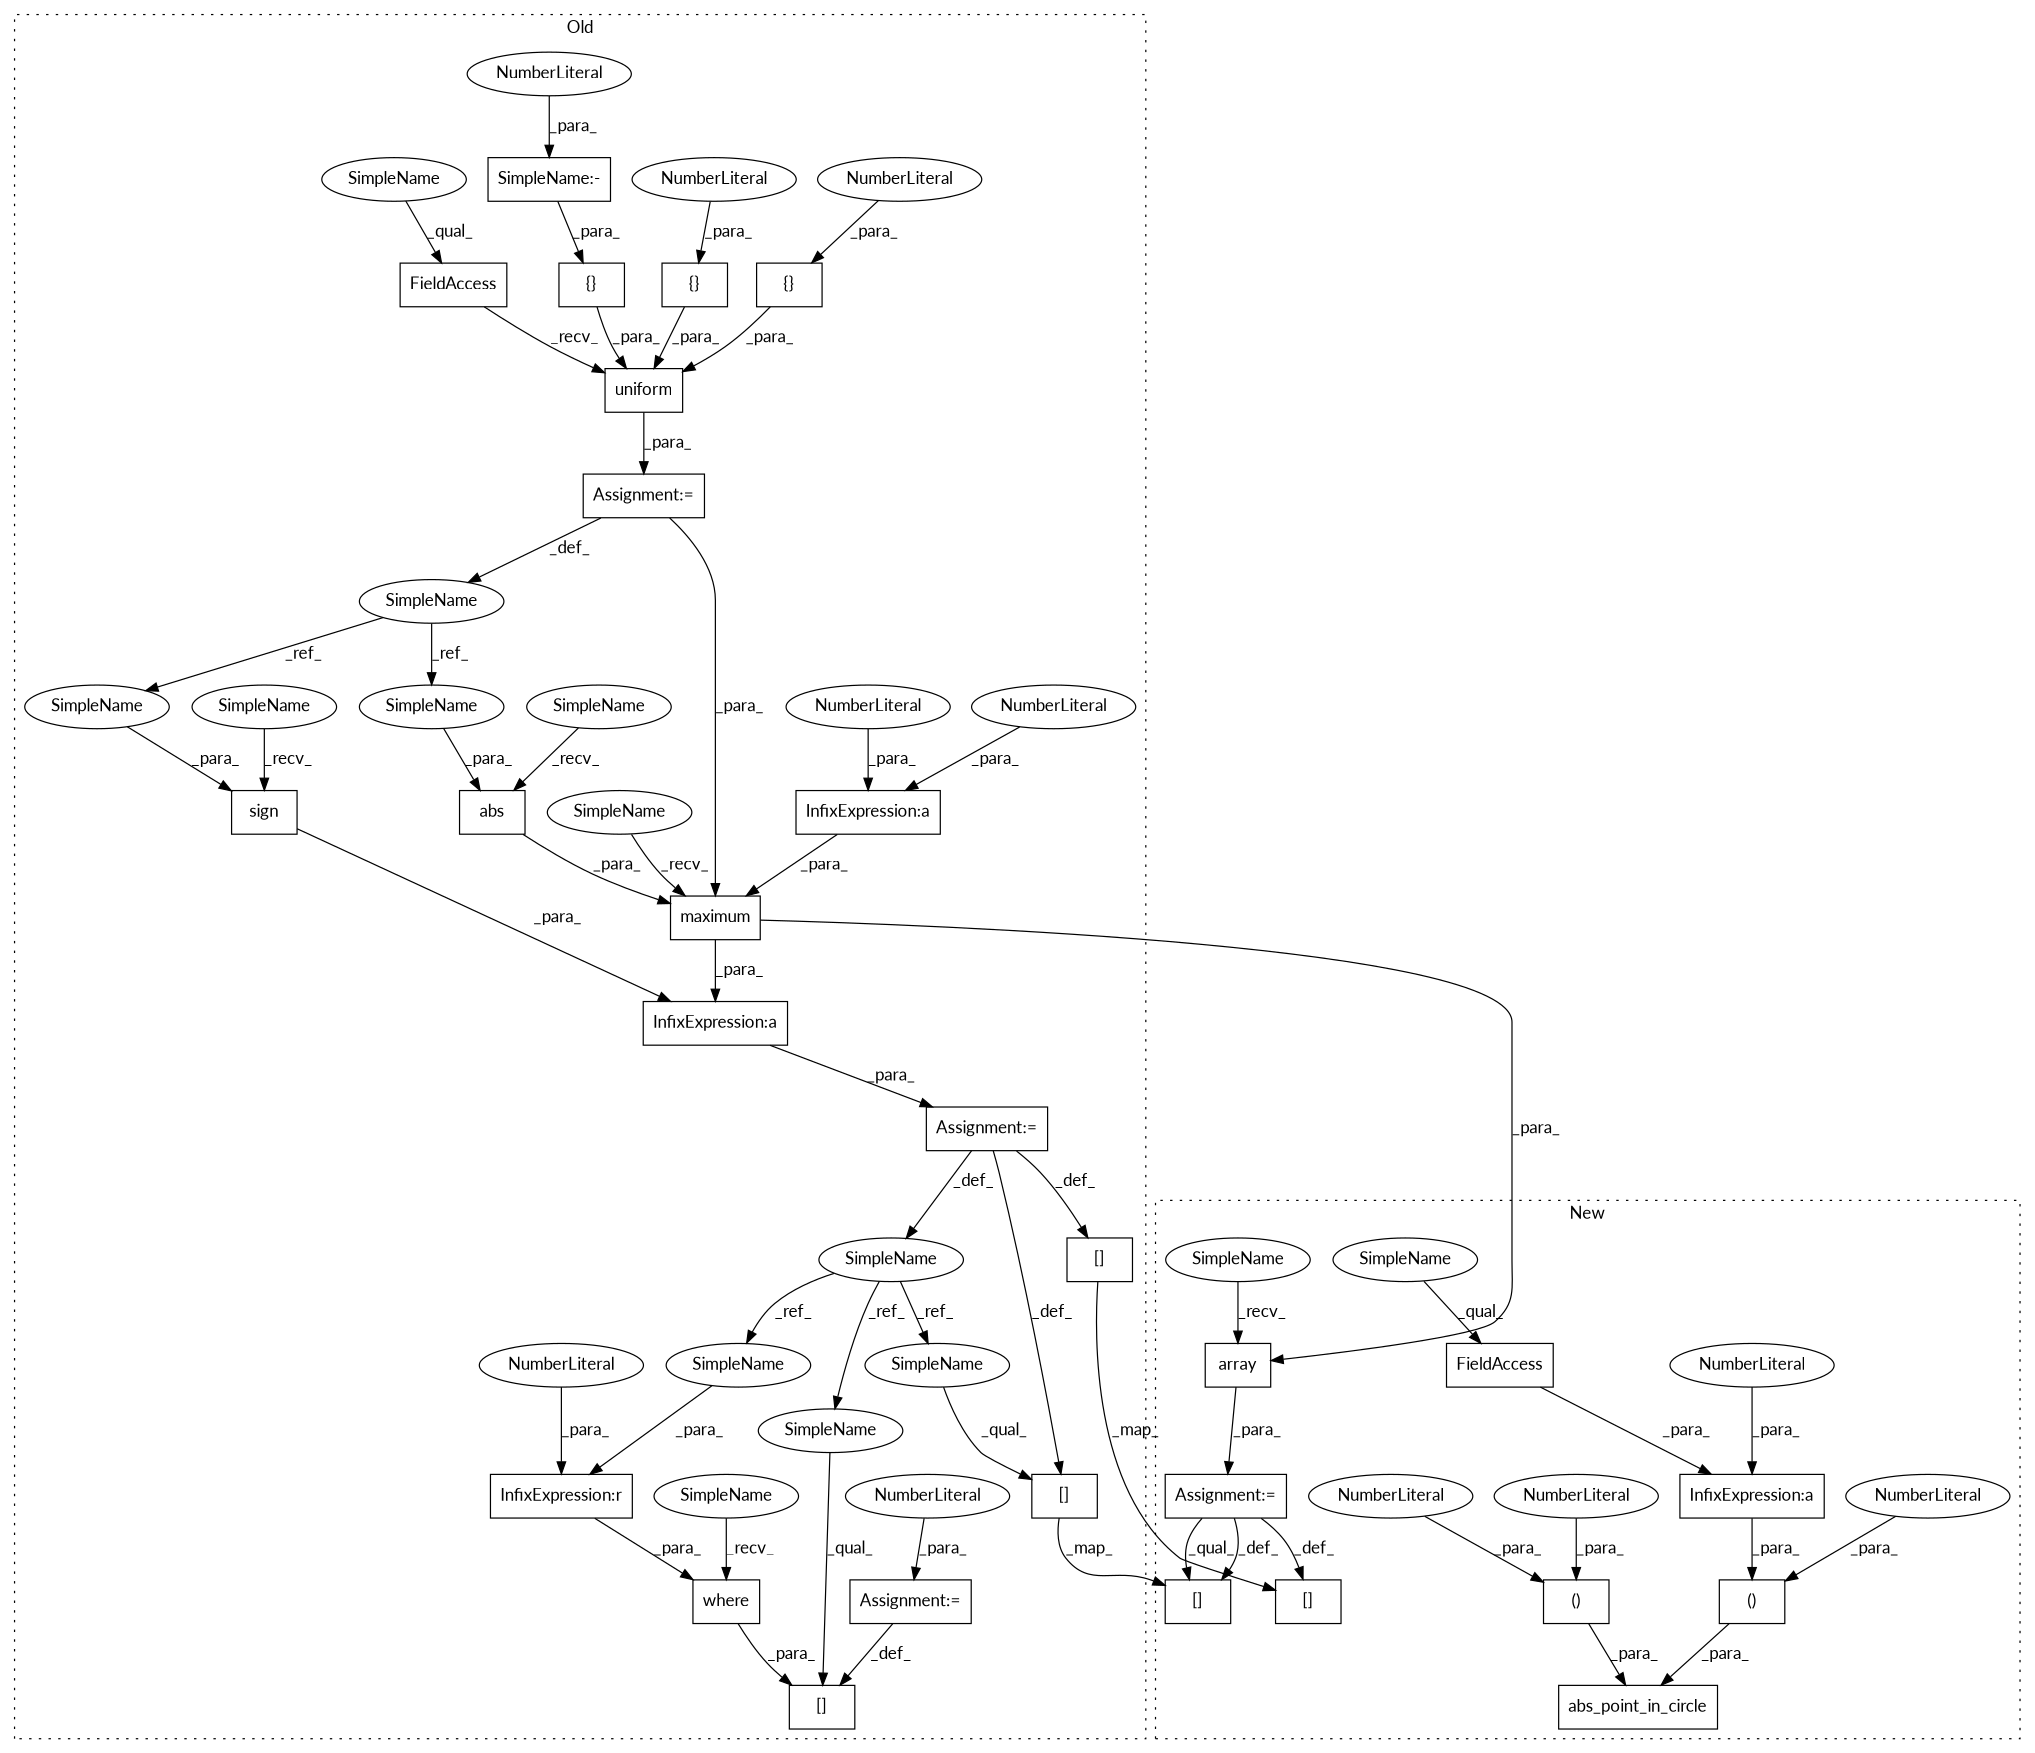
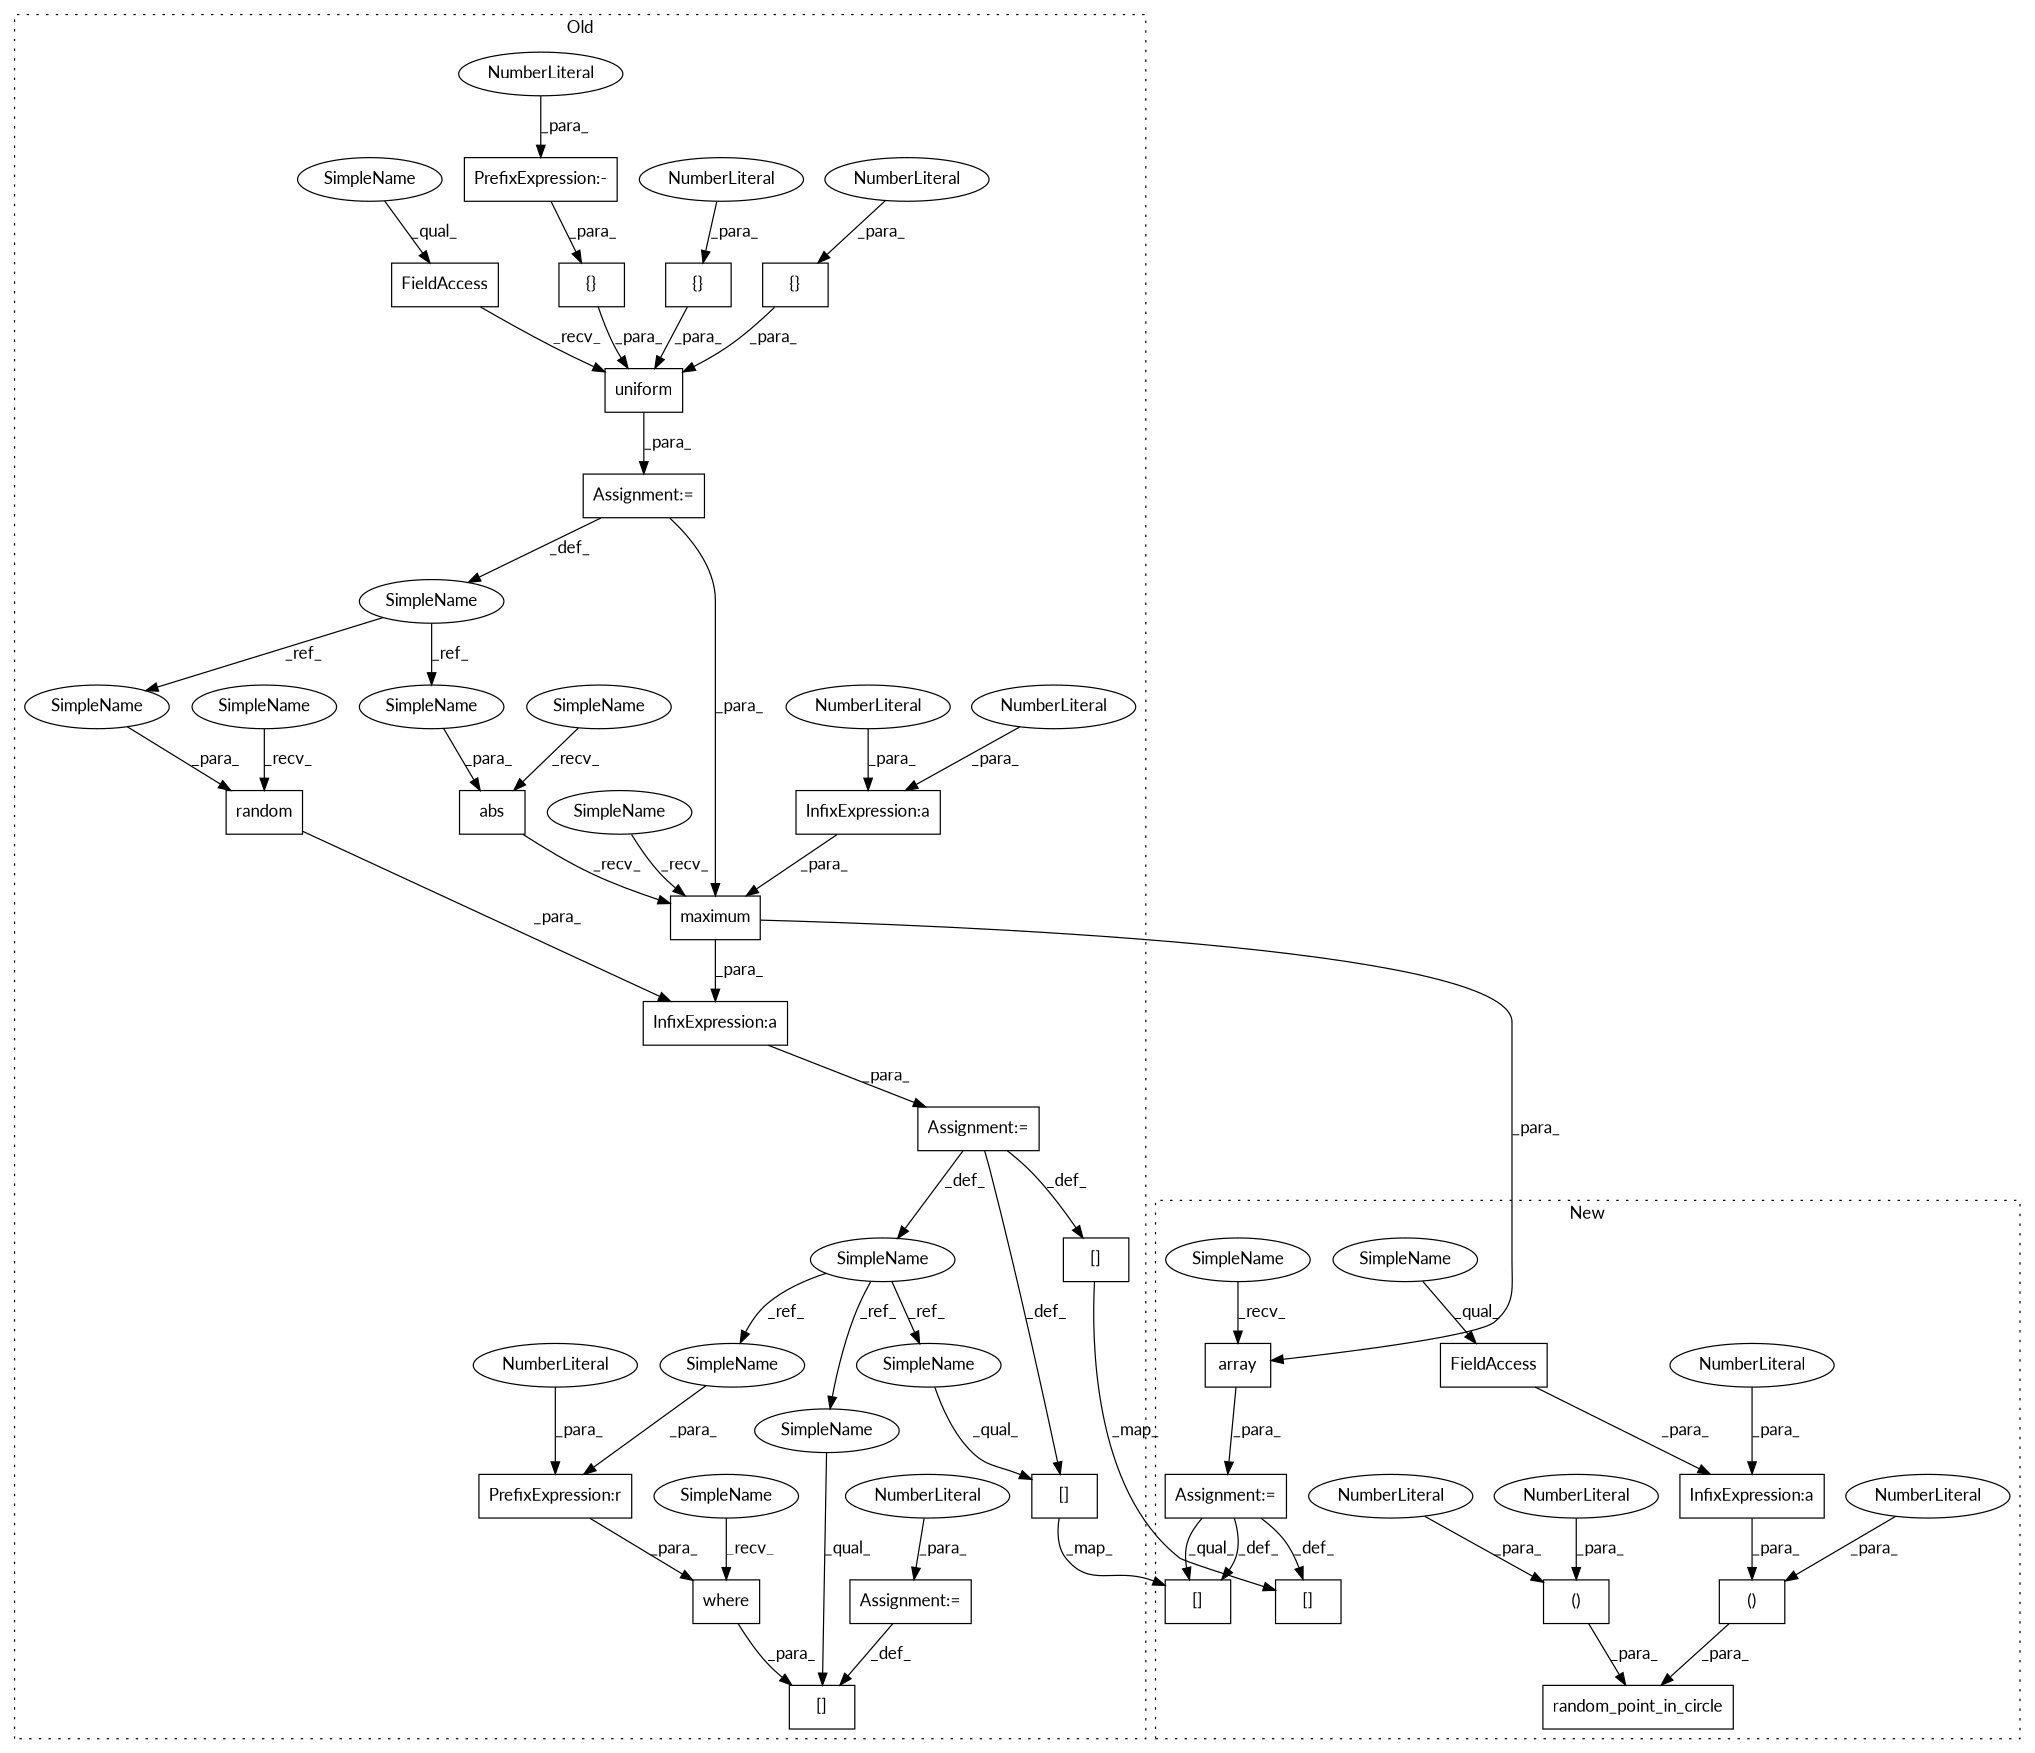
(549, 179) -> (541, 179)
(264, 812) -> (264, 812)
(617, 865) -> (617, 865)
(561, 1496) -> (555, 1496)
(1638, 1707) -> (1638, 1707)
